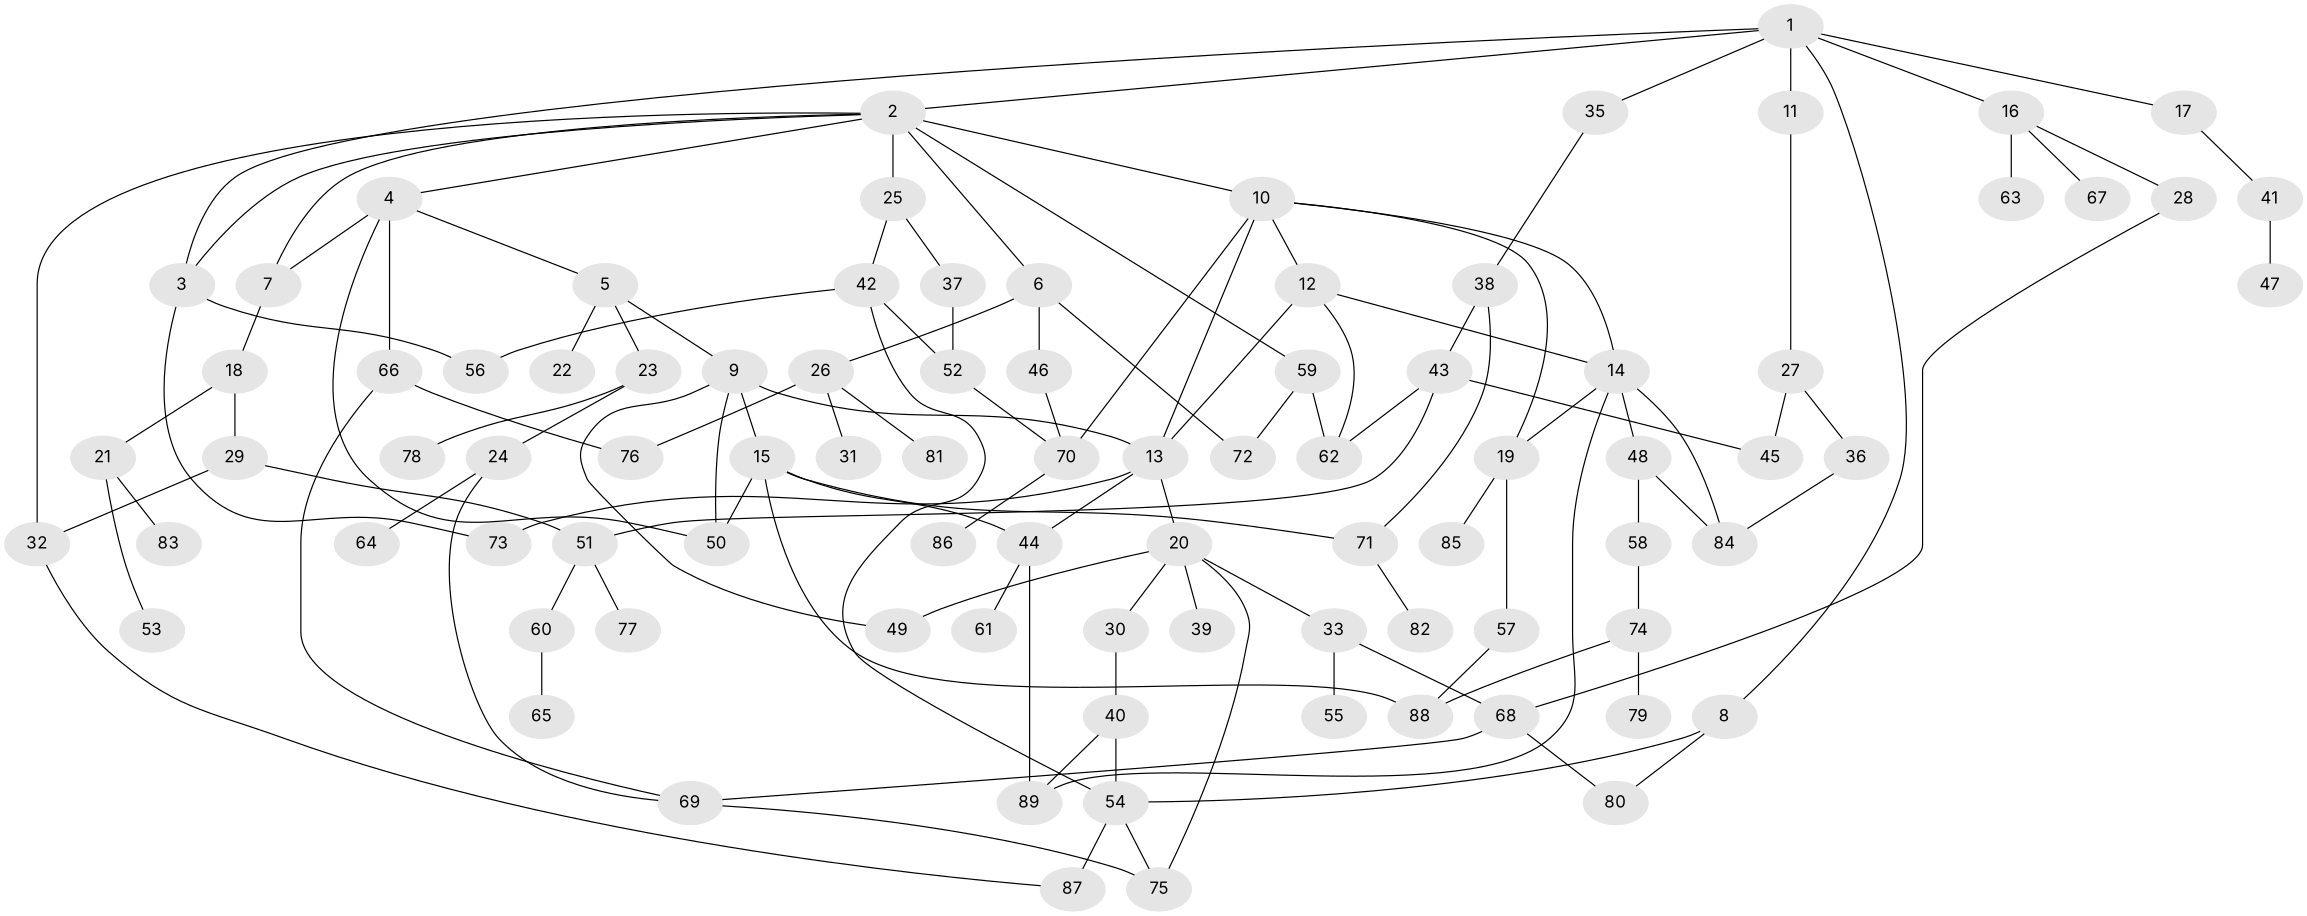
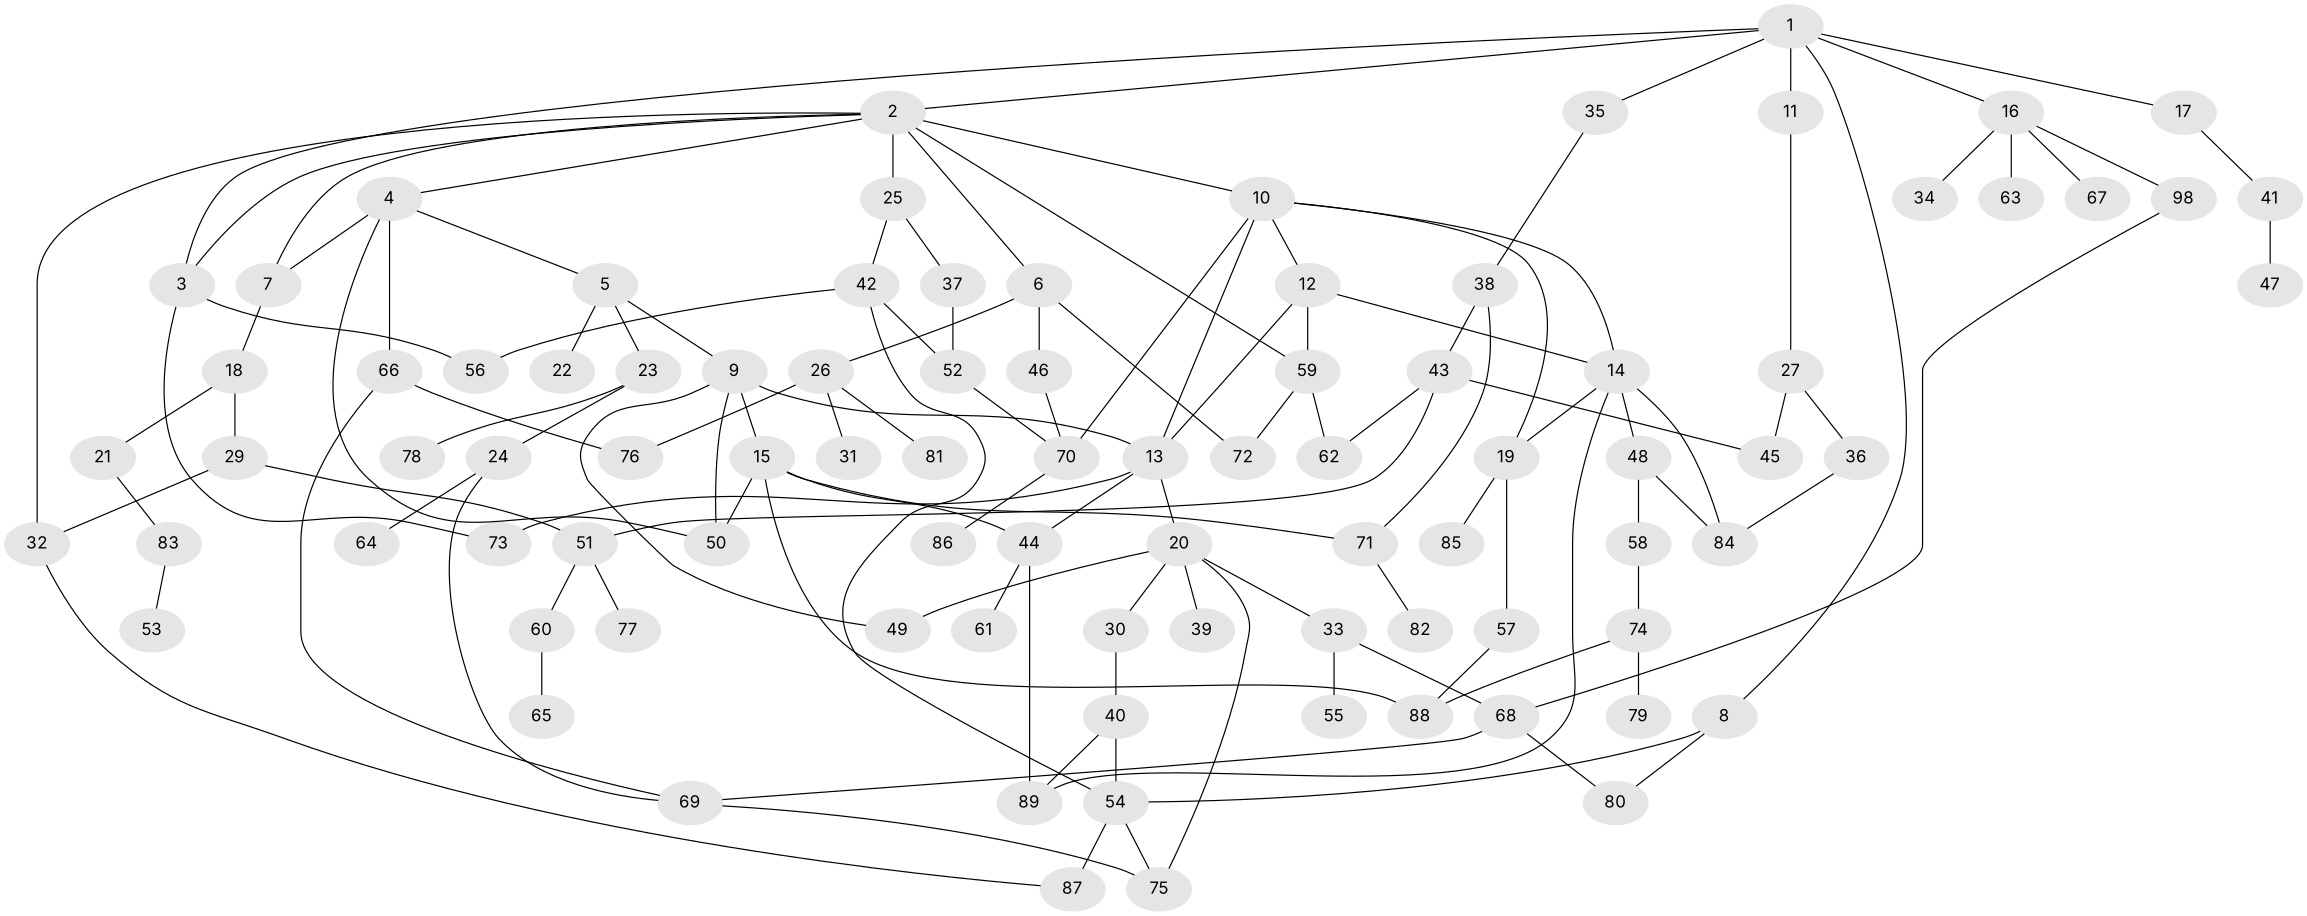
none -> (1925, 199)
(2184, 199) -> (2184, 199)
(1354, 368) -> (1308, 329)
(120, 546) -> (161, 587)
